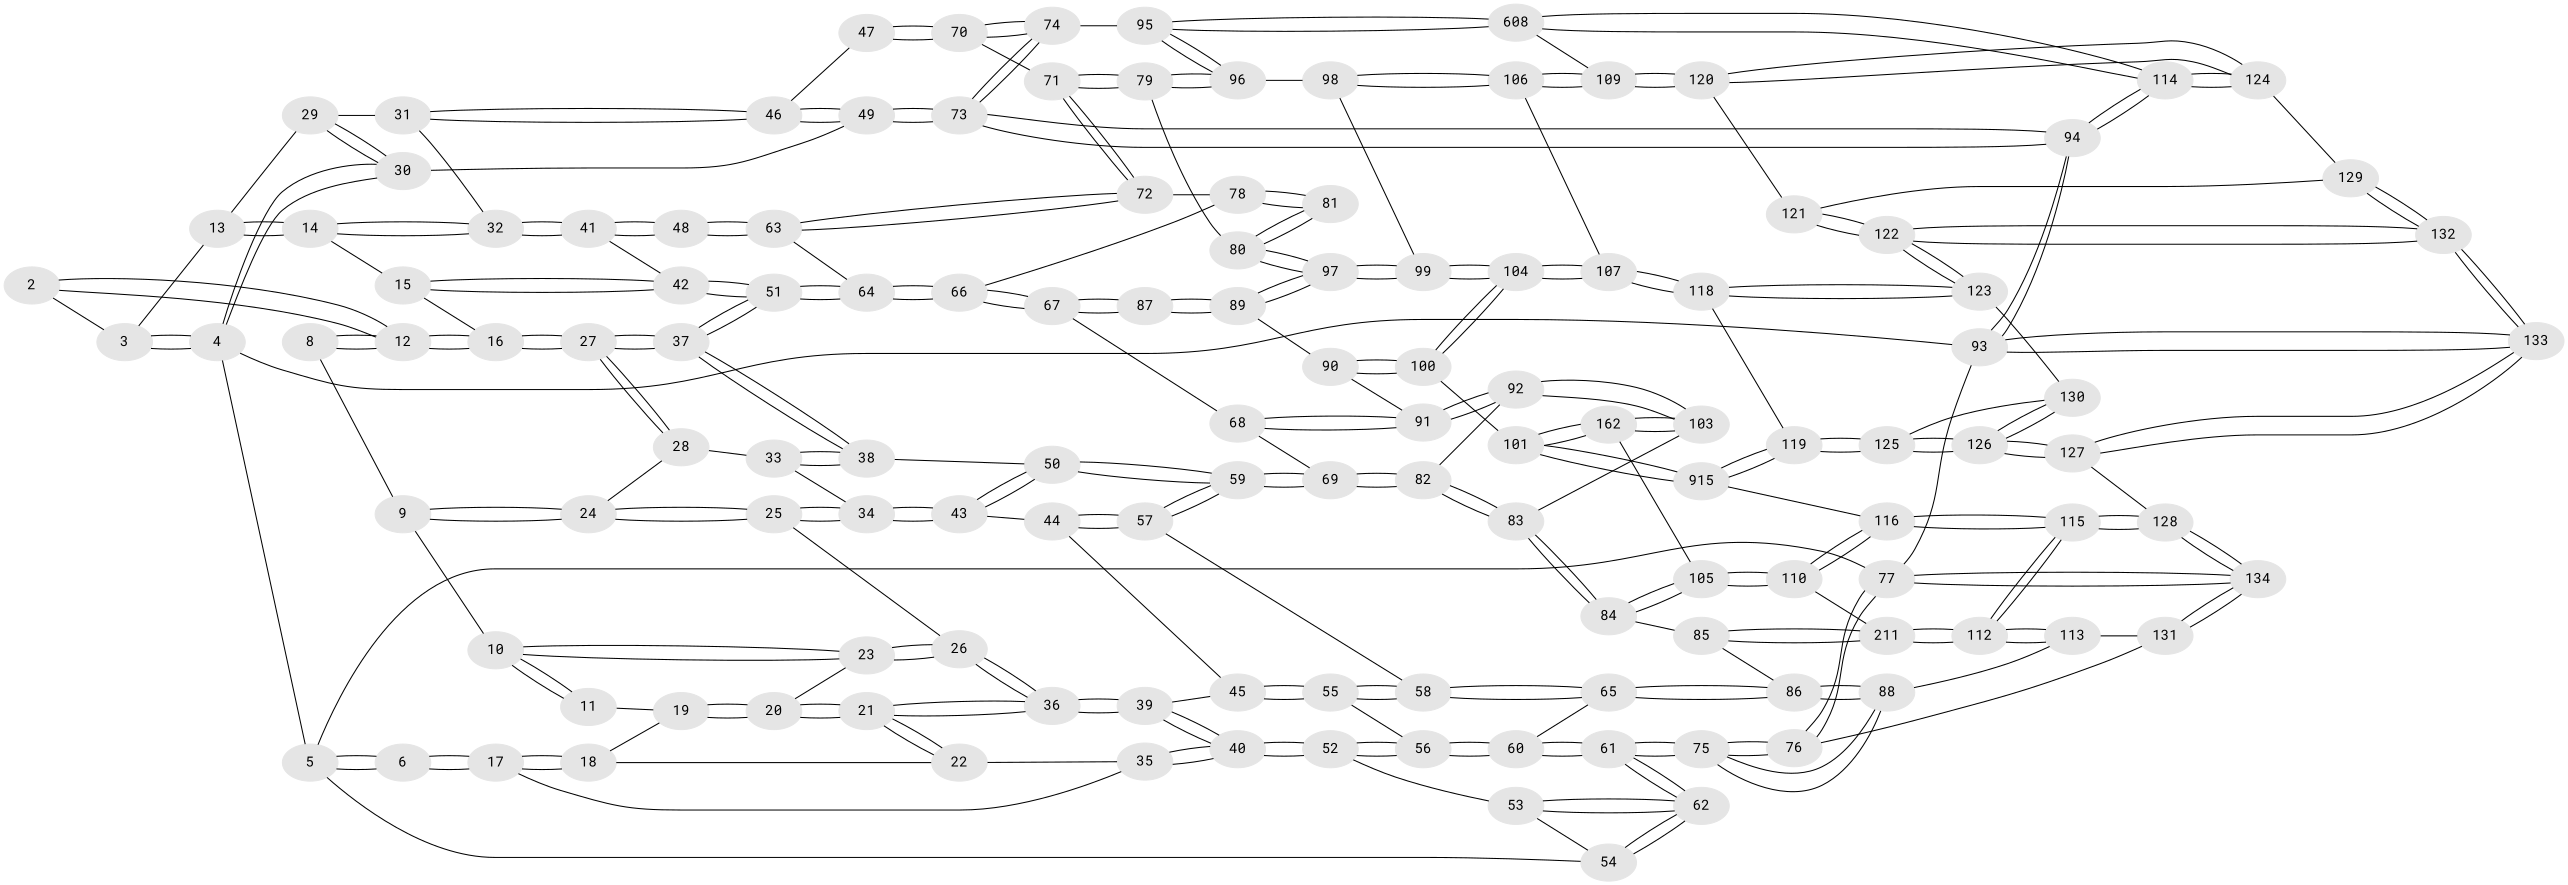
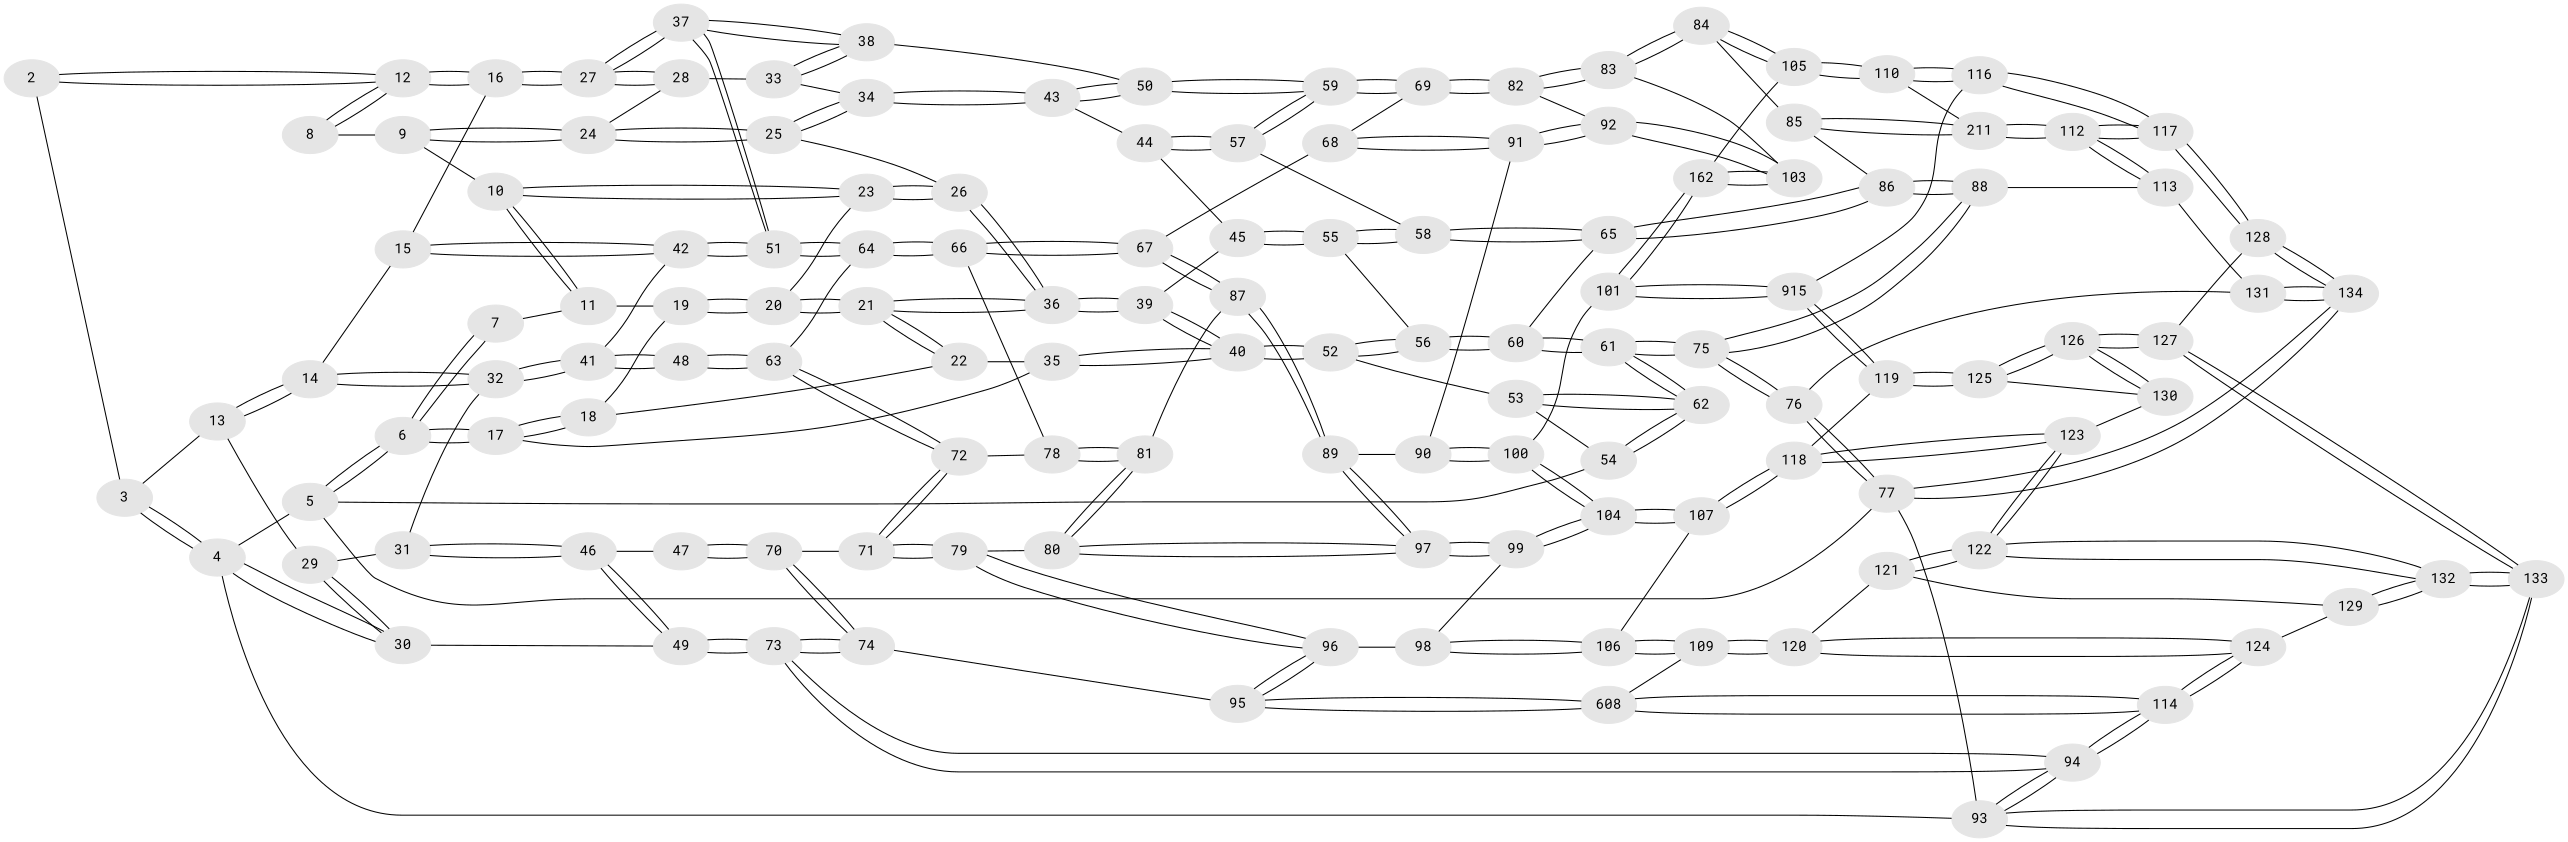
none -> (496, 324)
none -> (1182, 371)
(2072, 522) -> (2165, 132)
